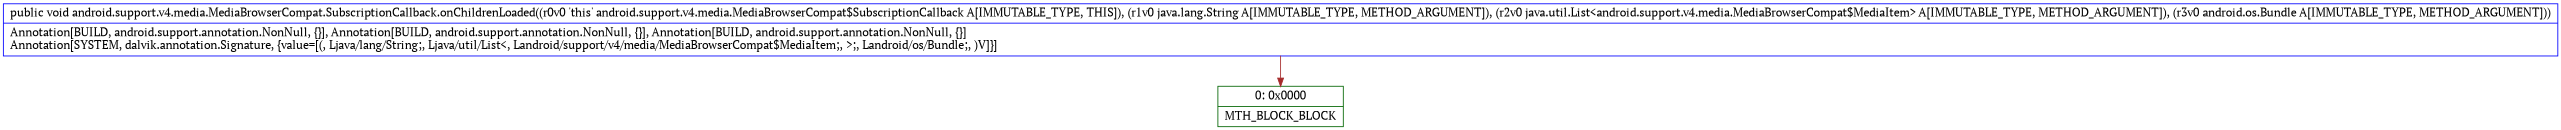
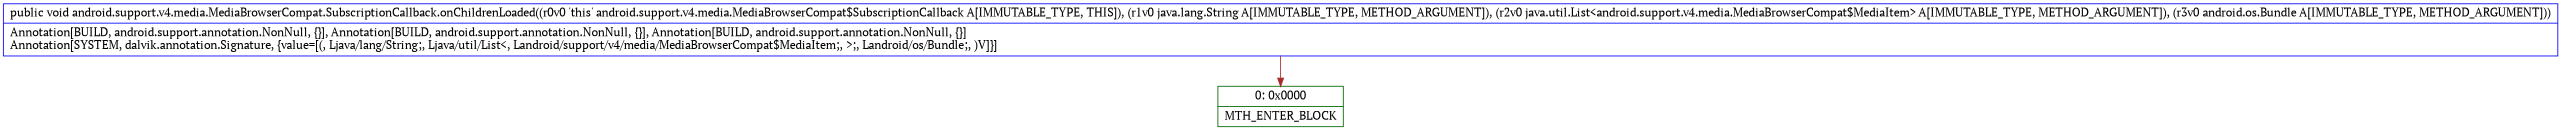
(1281, 116) -> (1281, 116)
